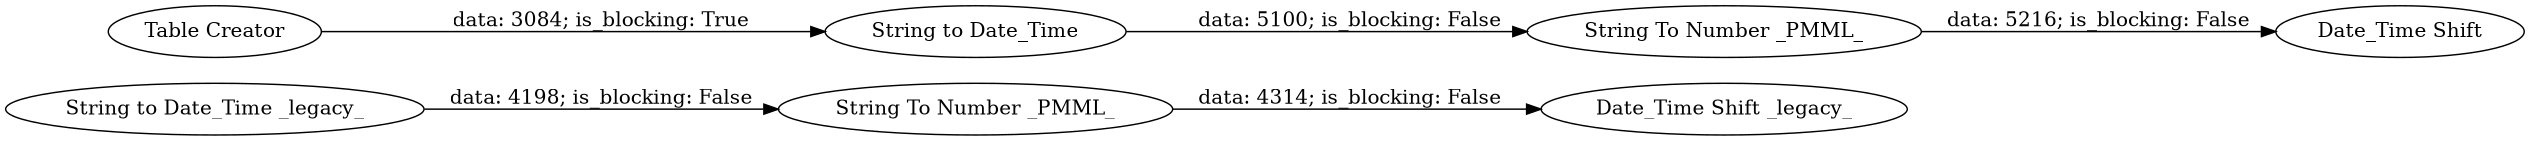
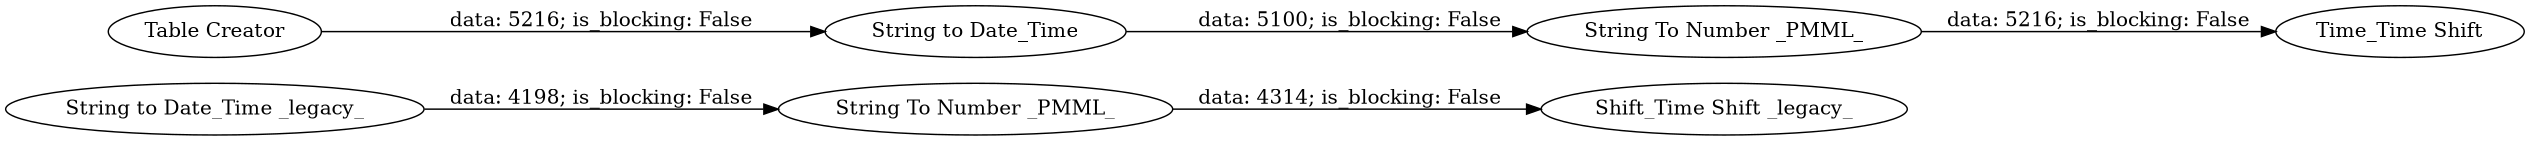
(601, 21) -> (601, 21)
(2400, 32) -> (2400, 32)
(1724, 109) -> (1724, 109)
